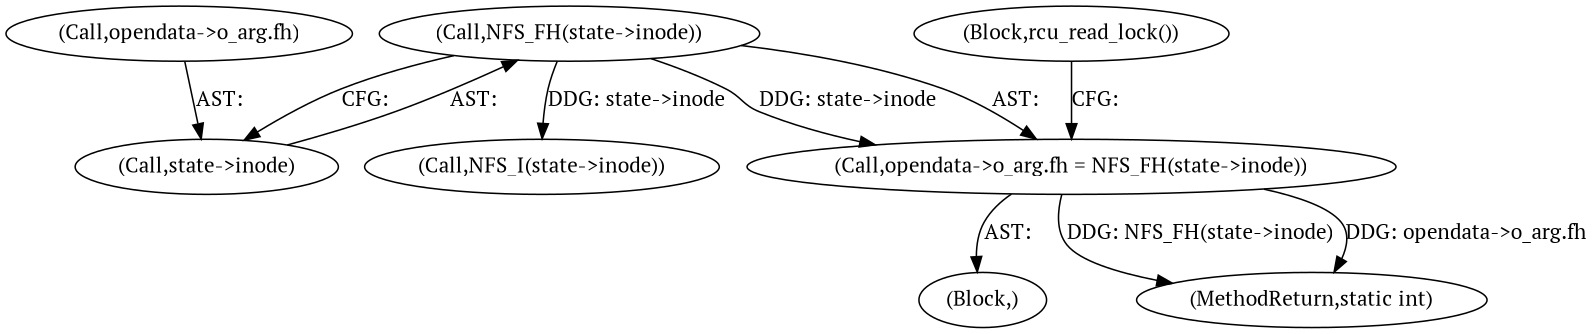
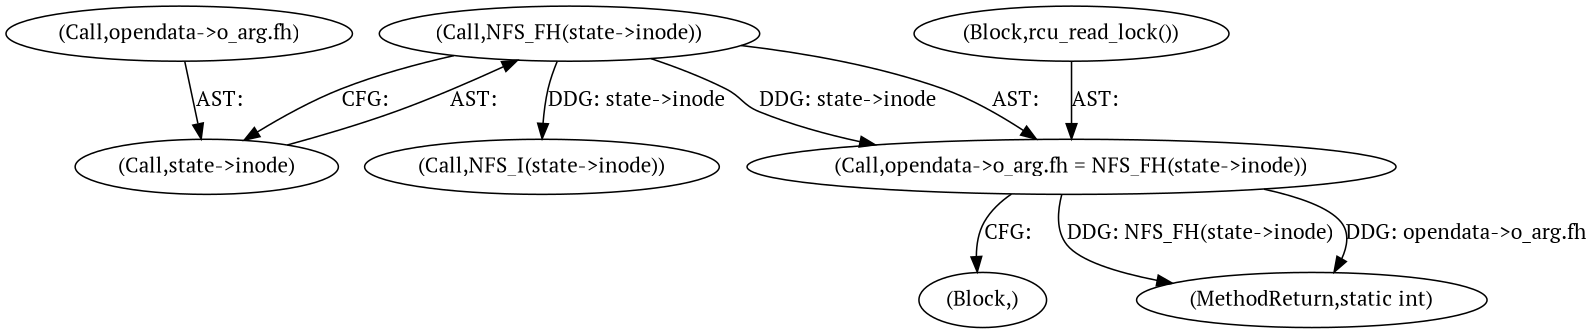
(1098, 100) -> (1098, 100)
(1011, 233) -> (1011, 233)
